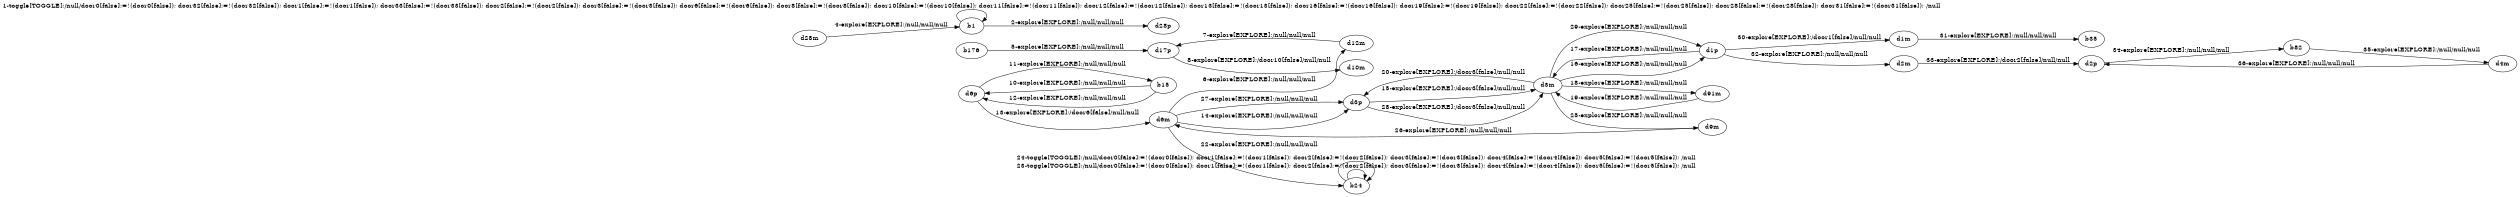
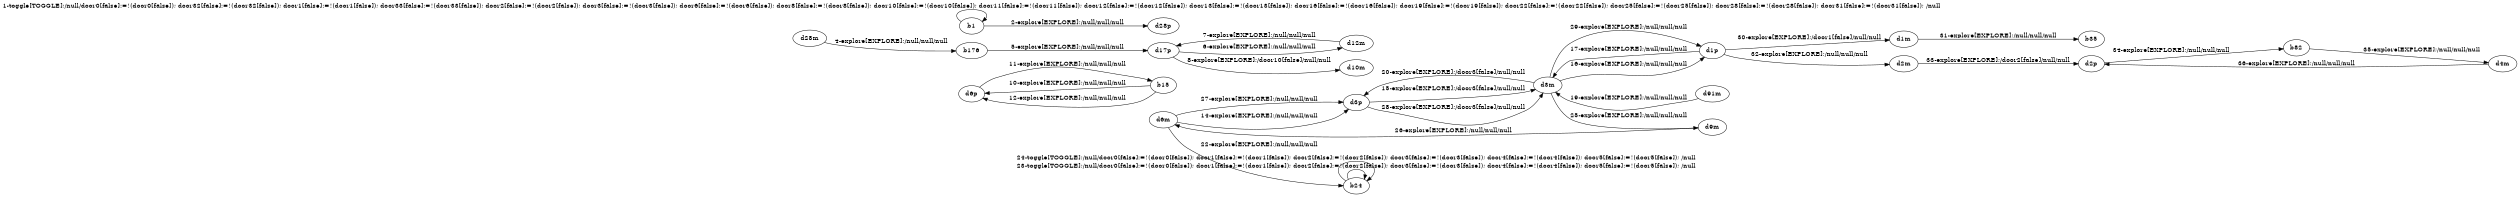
(891, 32) -> (888, 50)
(1627, 89) -> none
(1264, 92) -> (1258, 55)
(1058, 129) -> none
